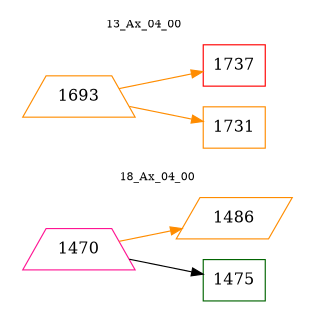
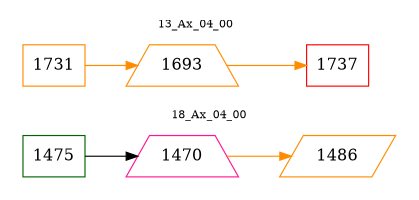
(161, 113) -> (106, 65)
(161, 266) -> (106, 156)
